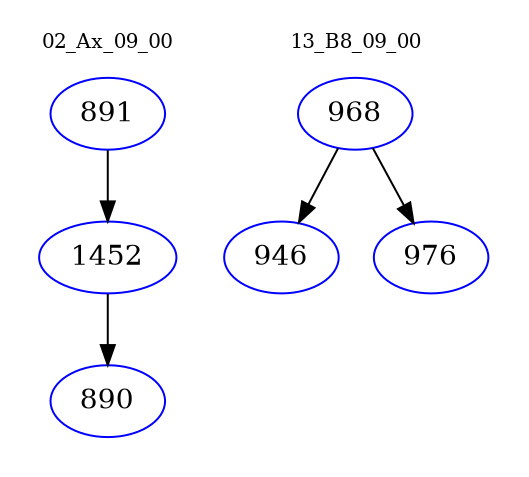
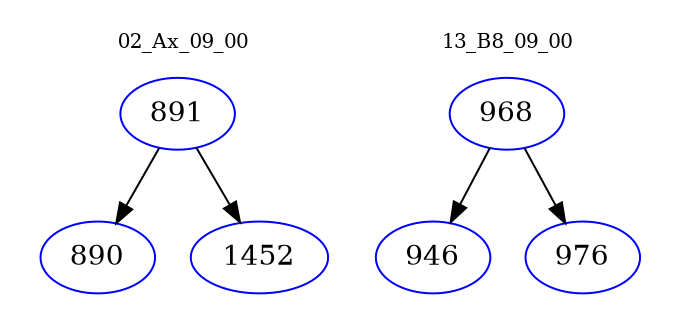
(108, 320) -> (143, 177)
